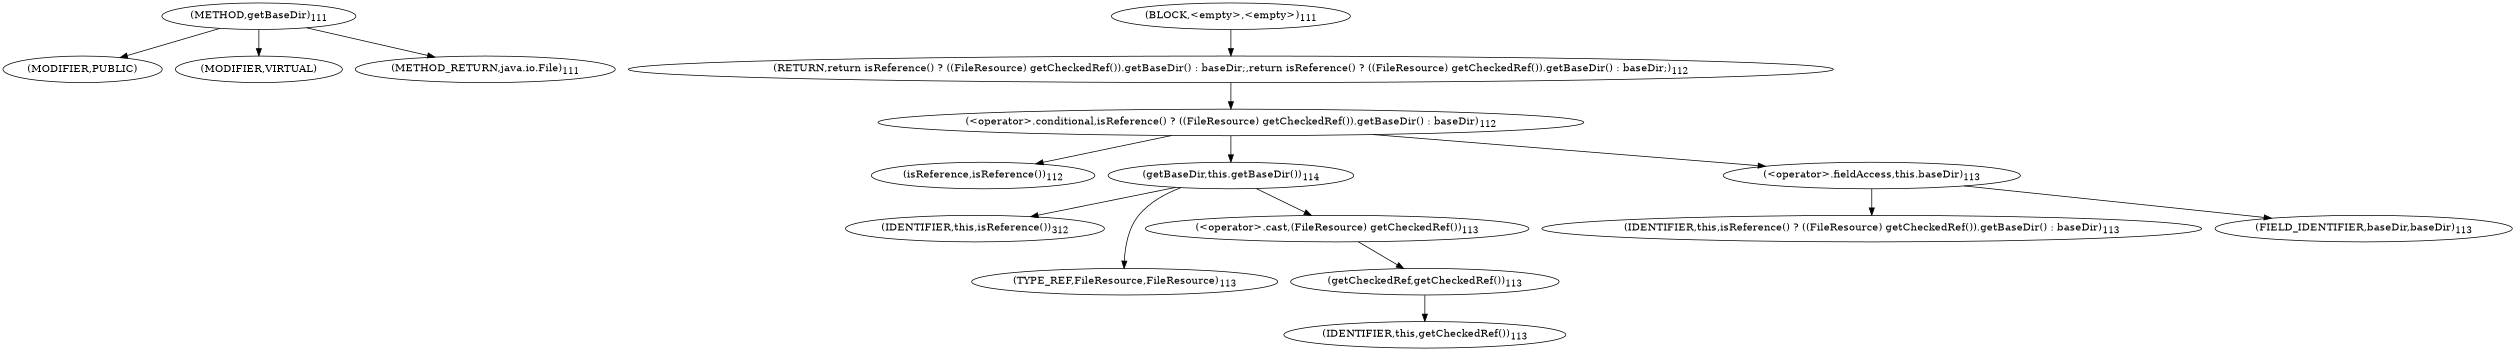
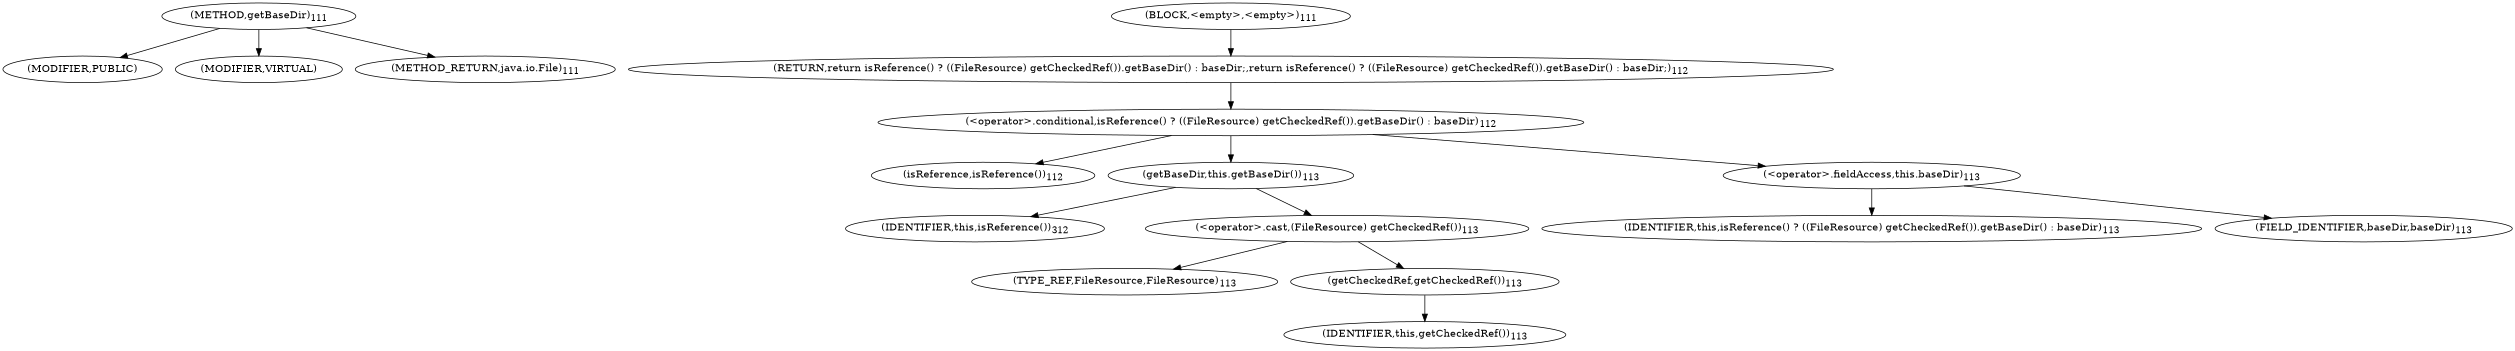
(1311, 174) -> (1311, 174)
(1140, 214) -> (1234, 254)
